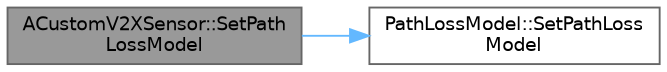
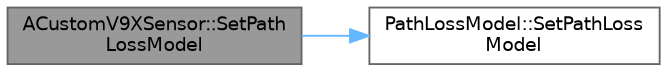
(155, 36) -> (155, 36)
